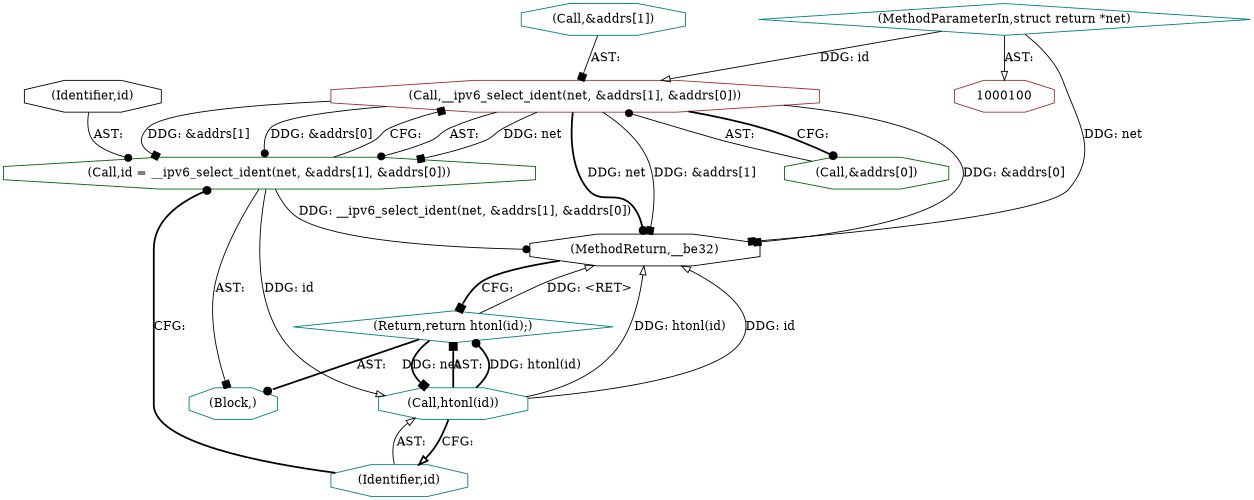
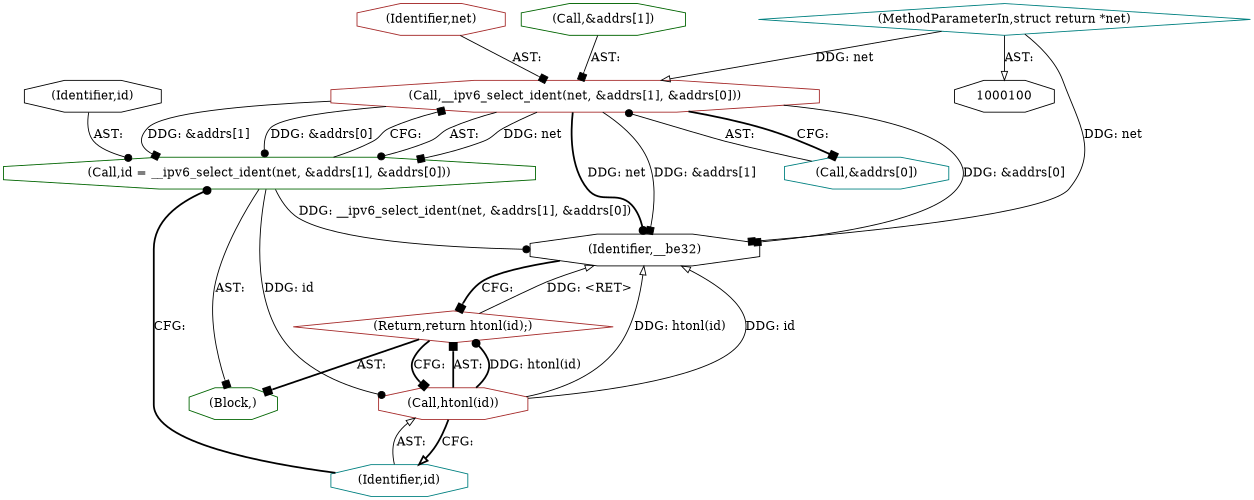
none -> (431, 19)
(603, 19) -> (603, 19)
(845, 58) -> (845, 58)
(1004, 96) -> (1004, 96)
(761, 128) -> (761, 128)
(867, 173) -> (867, 173)
(645, 250) -> (645, 250)
(273, 321) -> (273, 321)
(453, 327) -> (453, 327)
(346, 364) -> (346, 364)
(432, 365) -> (432, 365)
(233, 404) -> (233, 404)
(453, 404) -> (453, 404)
